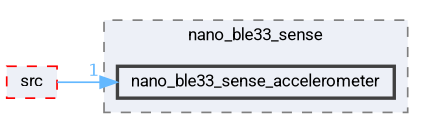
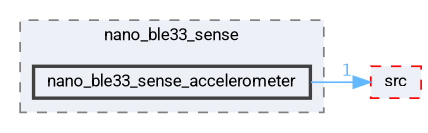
(79, 82) -> (334, 82)
